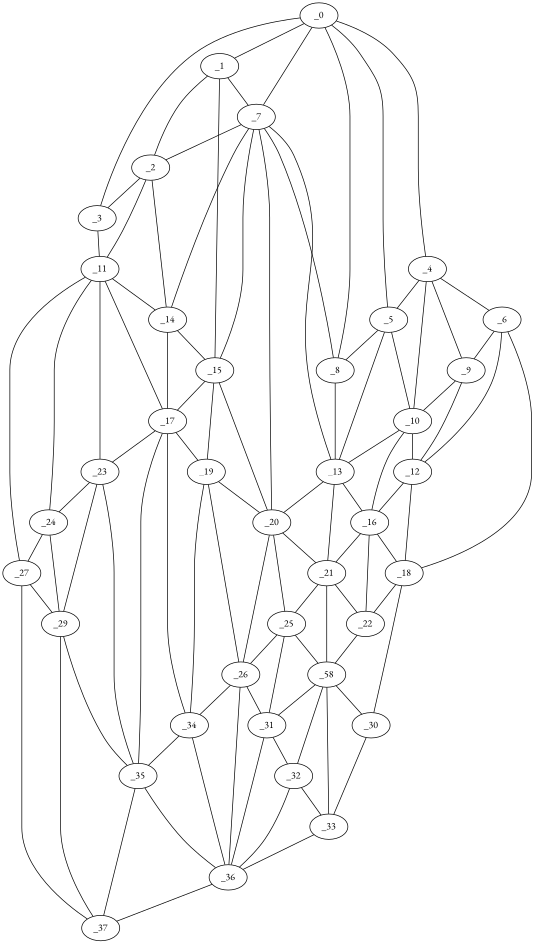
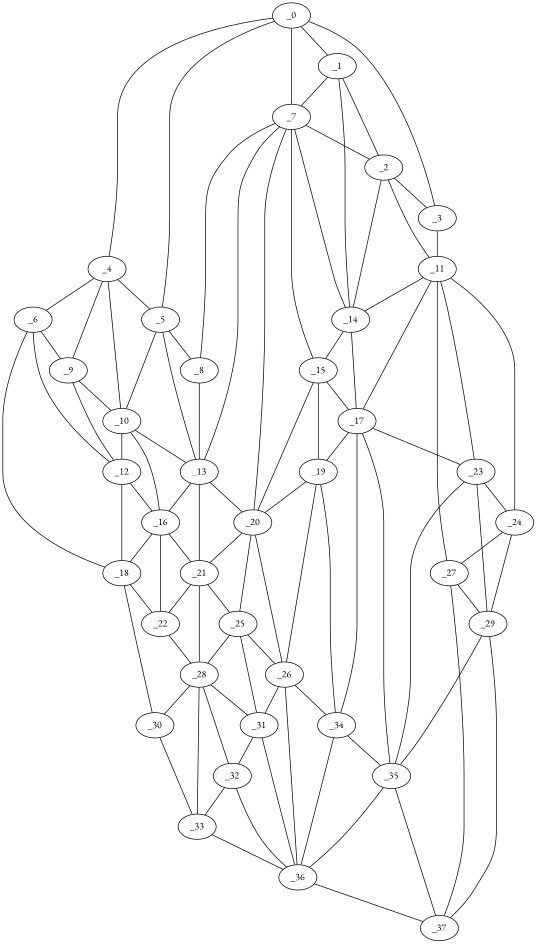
(350, 191) -> none
(217, 218) -> (345, 193)
(327, 675) -> (199, 675)
